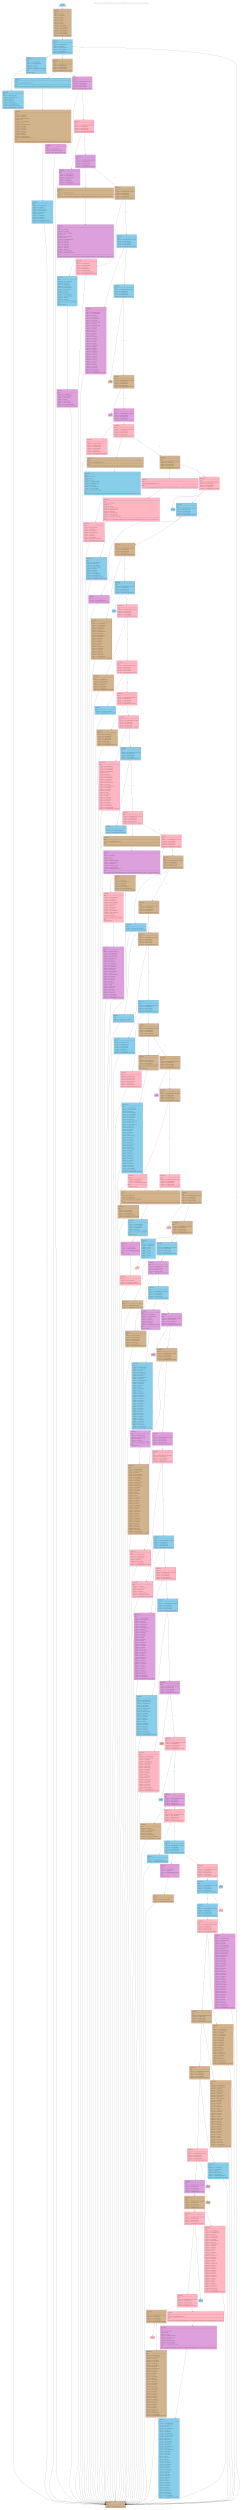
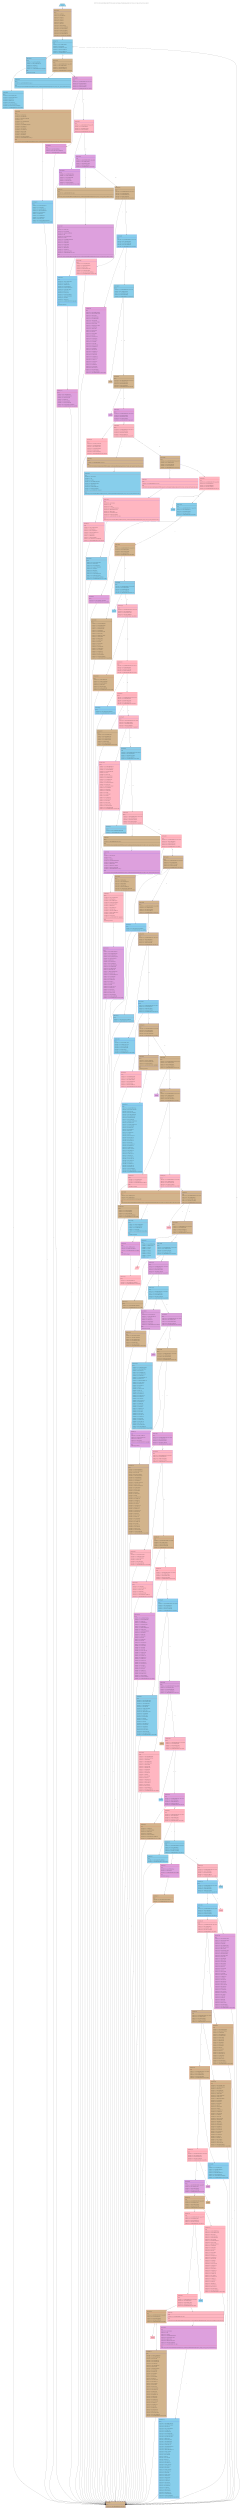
(164, 1542) -> (164, 1542)
